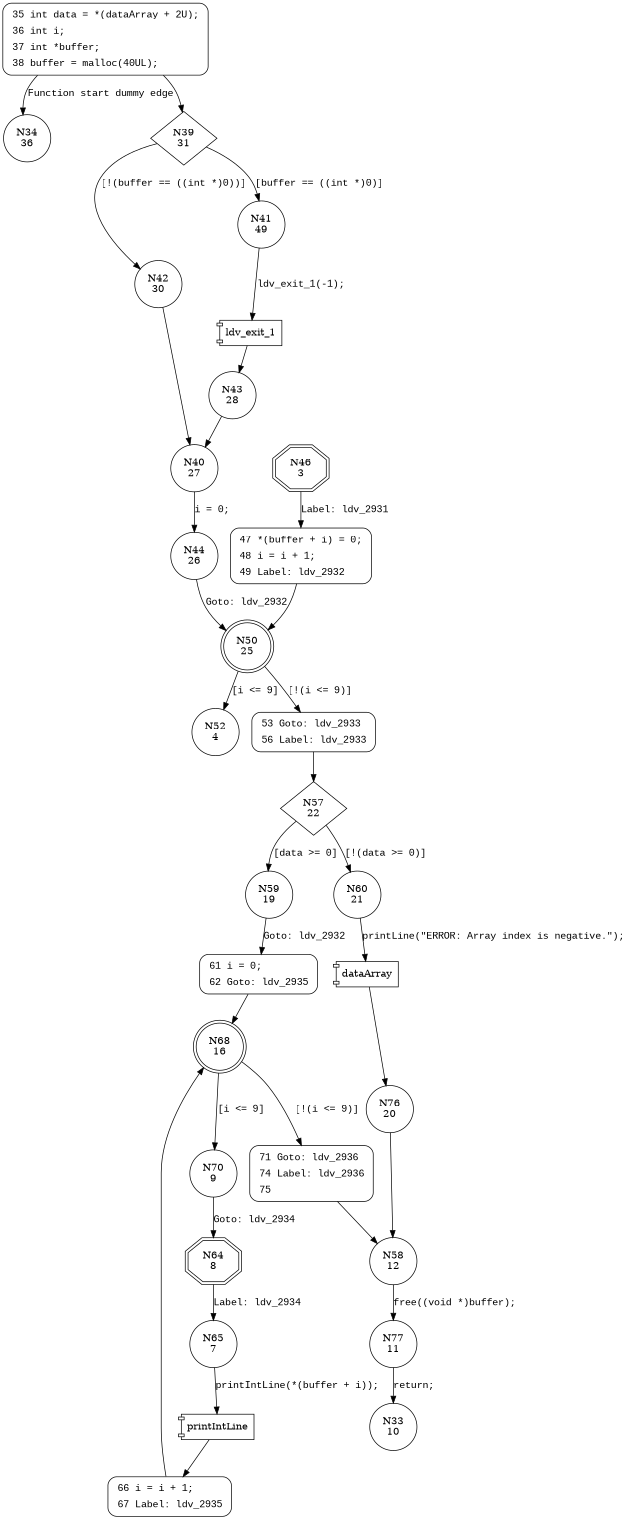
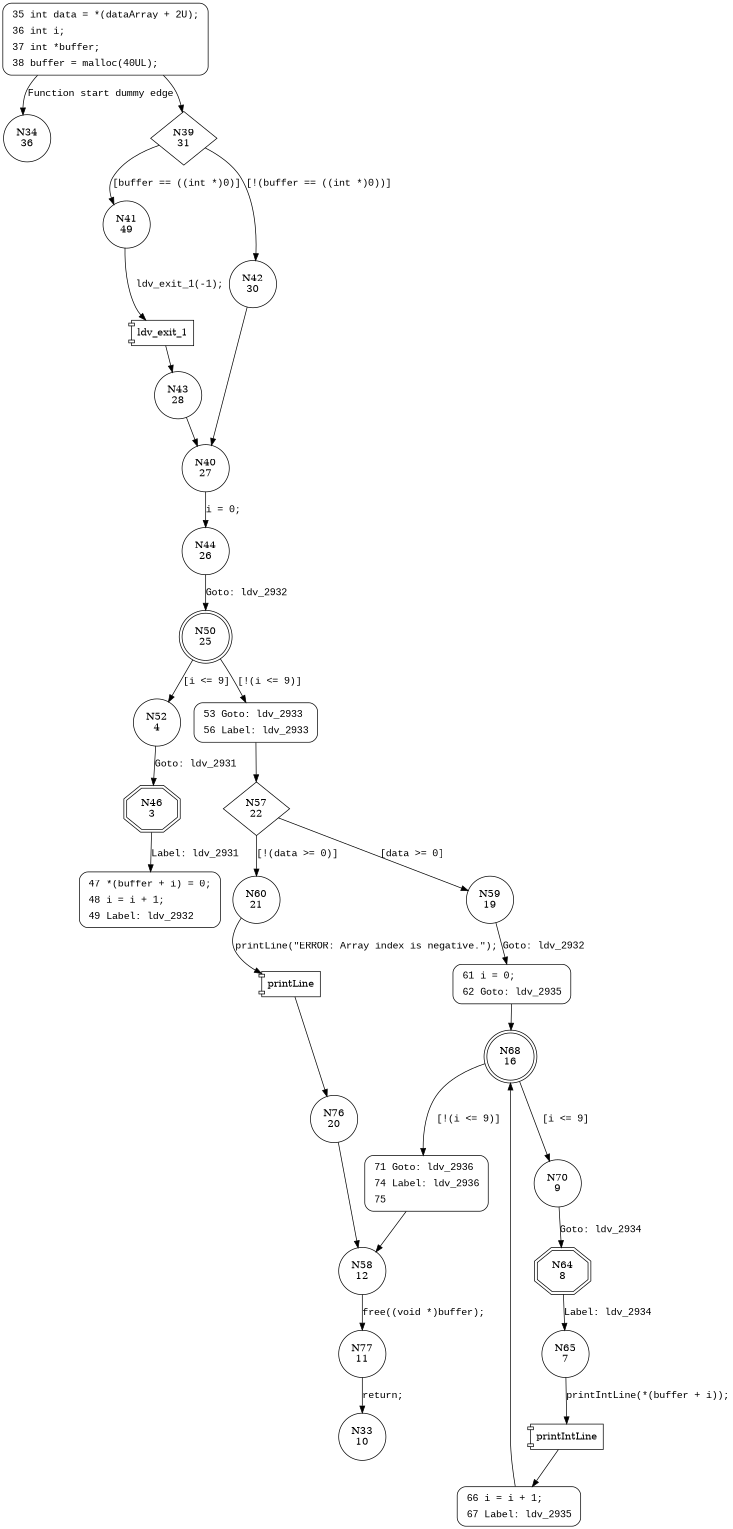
(288, 606) -> none
none -> (155, 762)
(367, 974) -> (291, 984)
